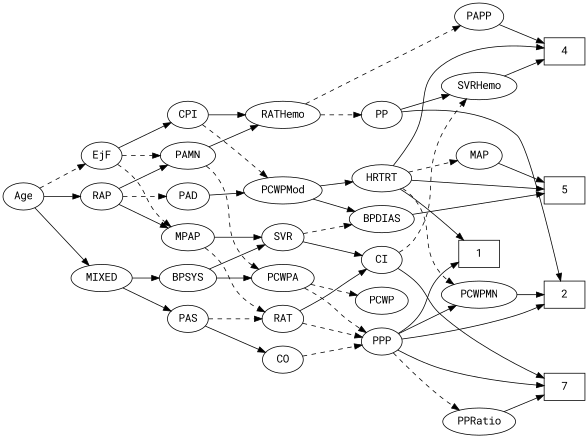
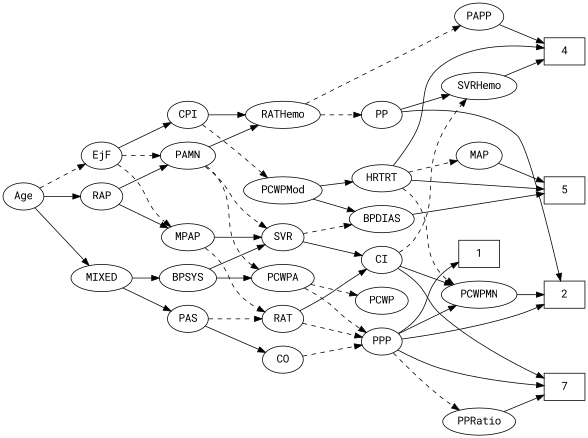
(188, 196) -> none
none -> (232, 196)
(436, 216) -> none
none -> (422, 274)
